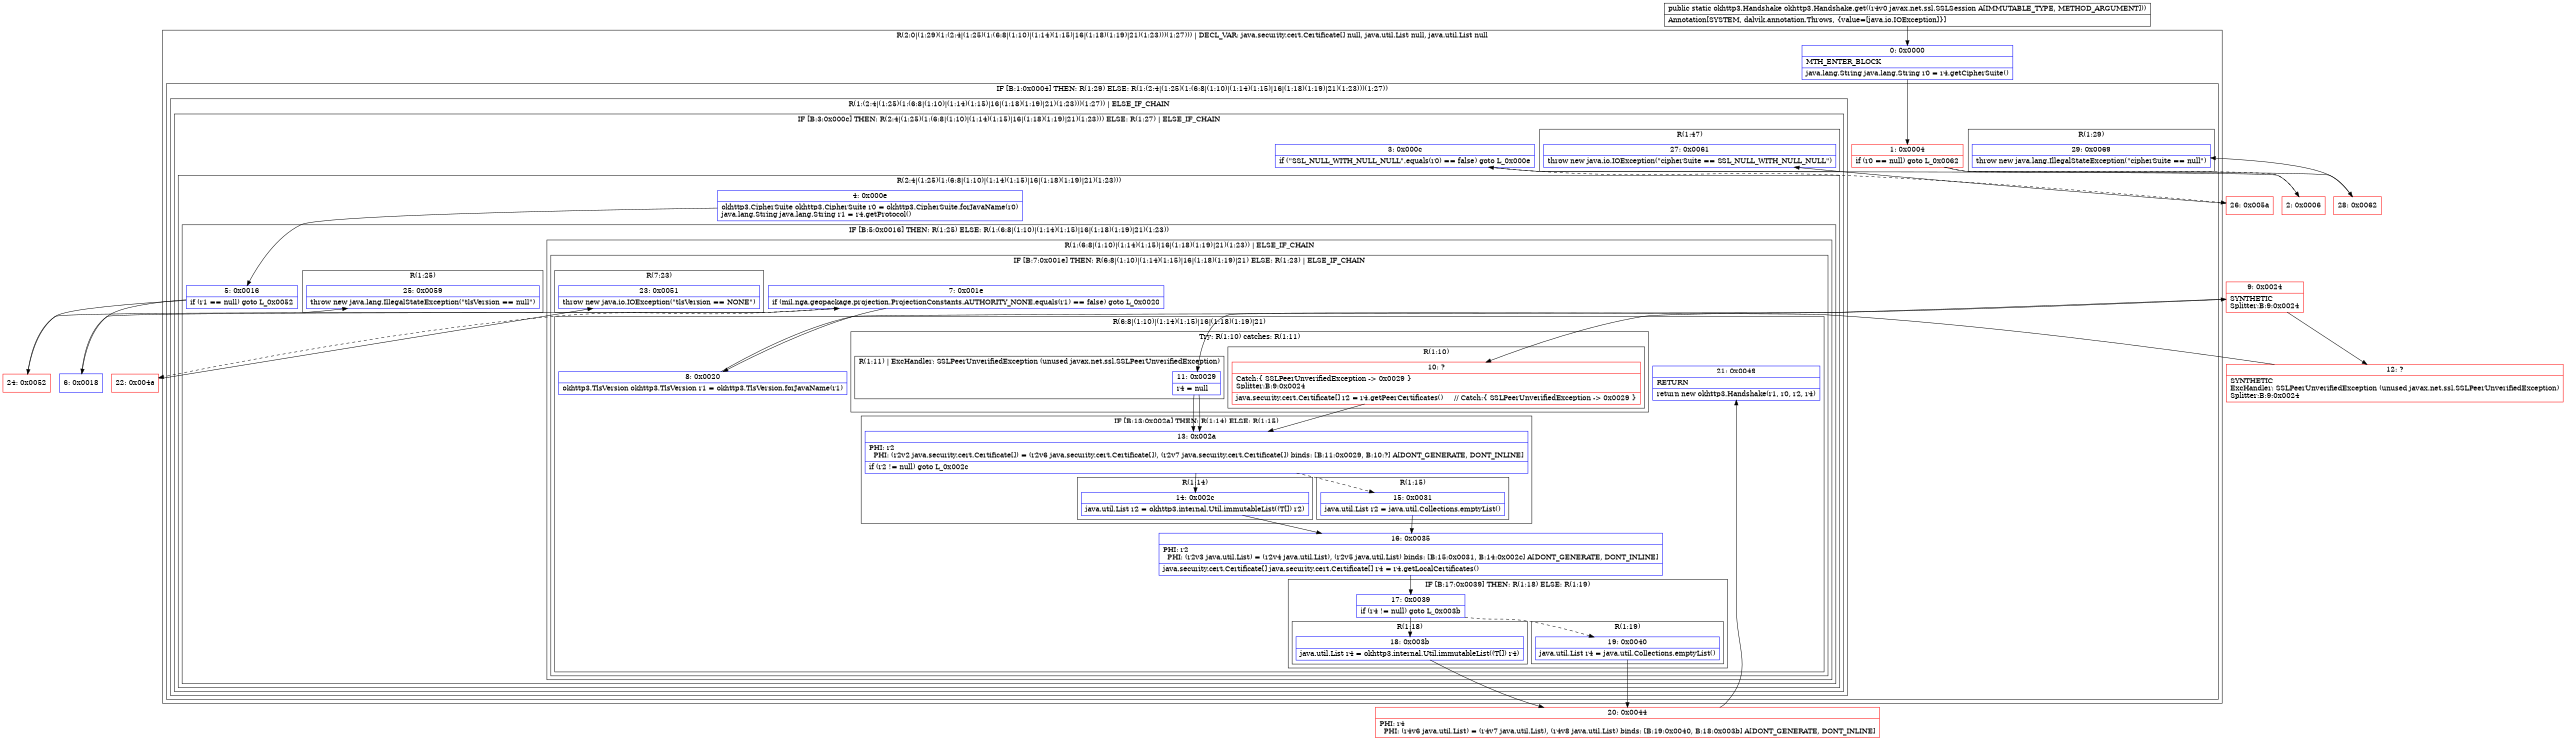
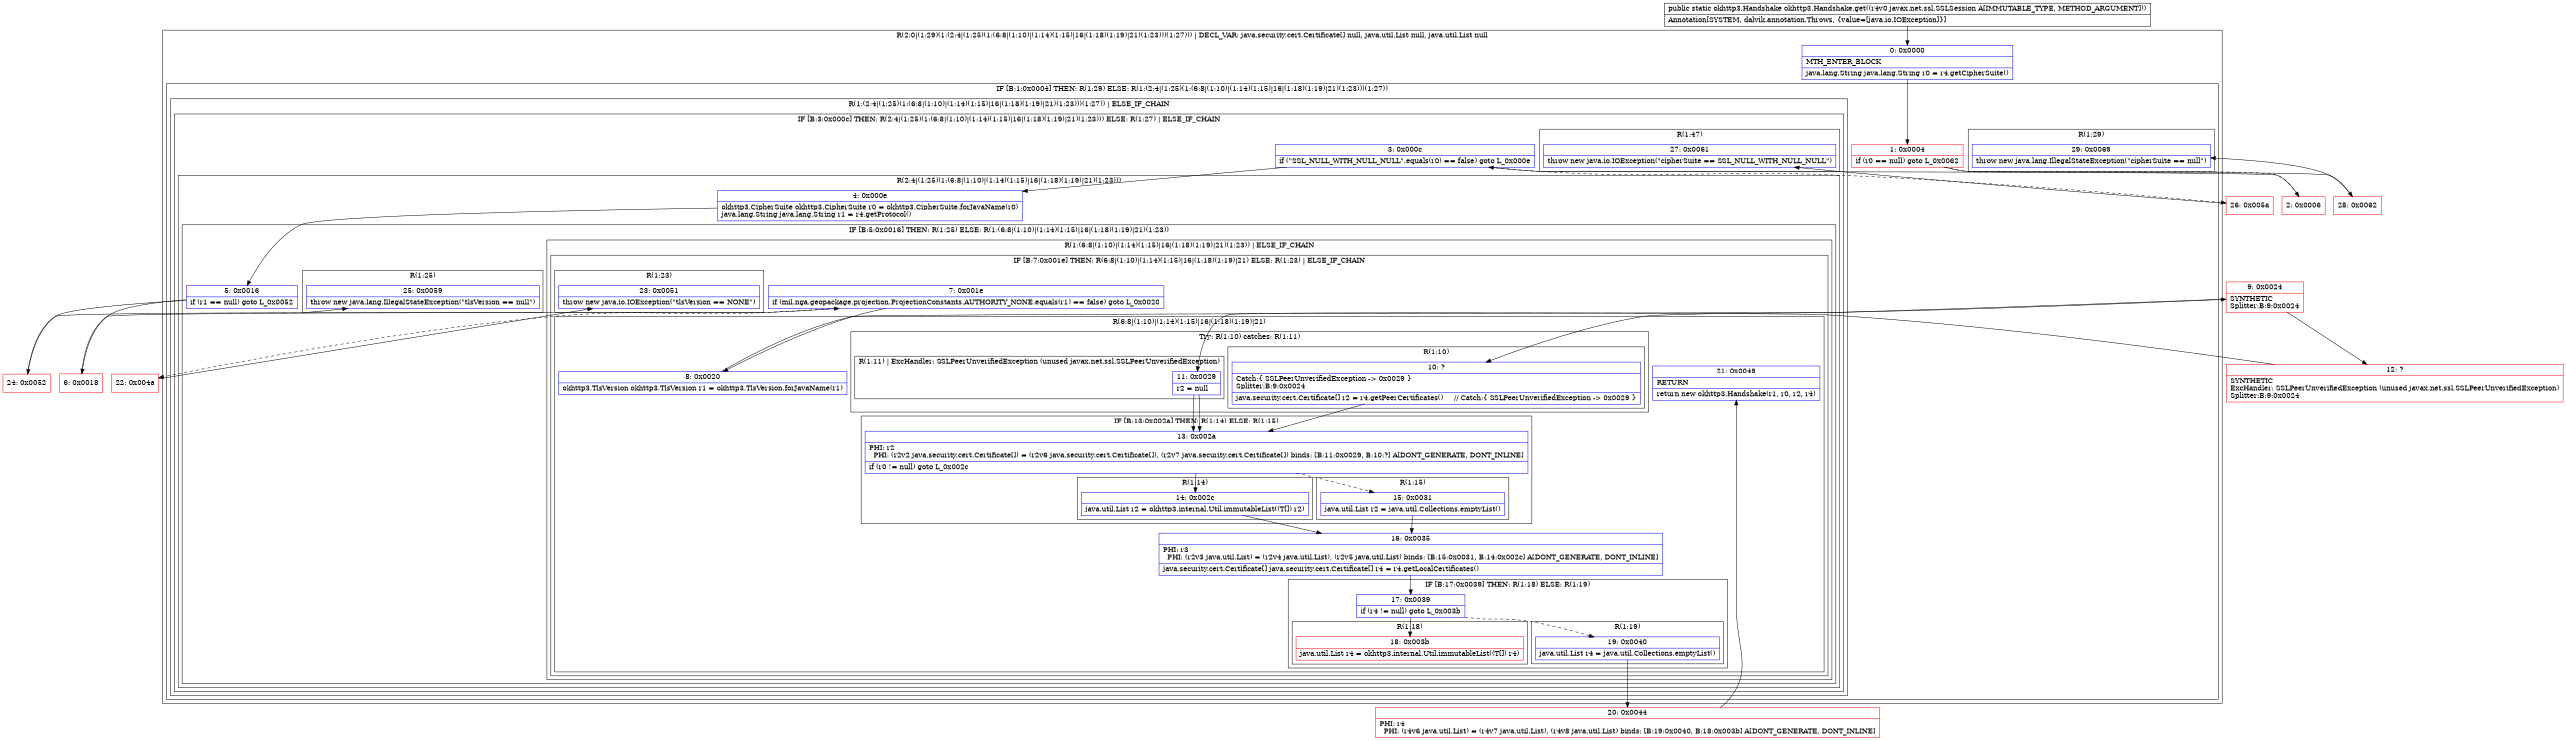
none -> (1157, 179)
(659, 276) -> (659, 276)
(81, 383) -> (81, 383)
(1436, 383) -> (1436, 383)
(1192, 389) -> (1192, 389)
(919, 467) -> (919, 467)
(1177, 550) -> (1177, 550)
(1410, 648) -> (1410, 648)
(1483, 686) -> none
